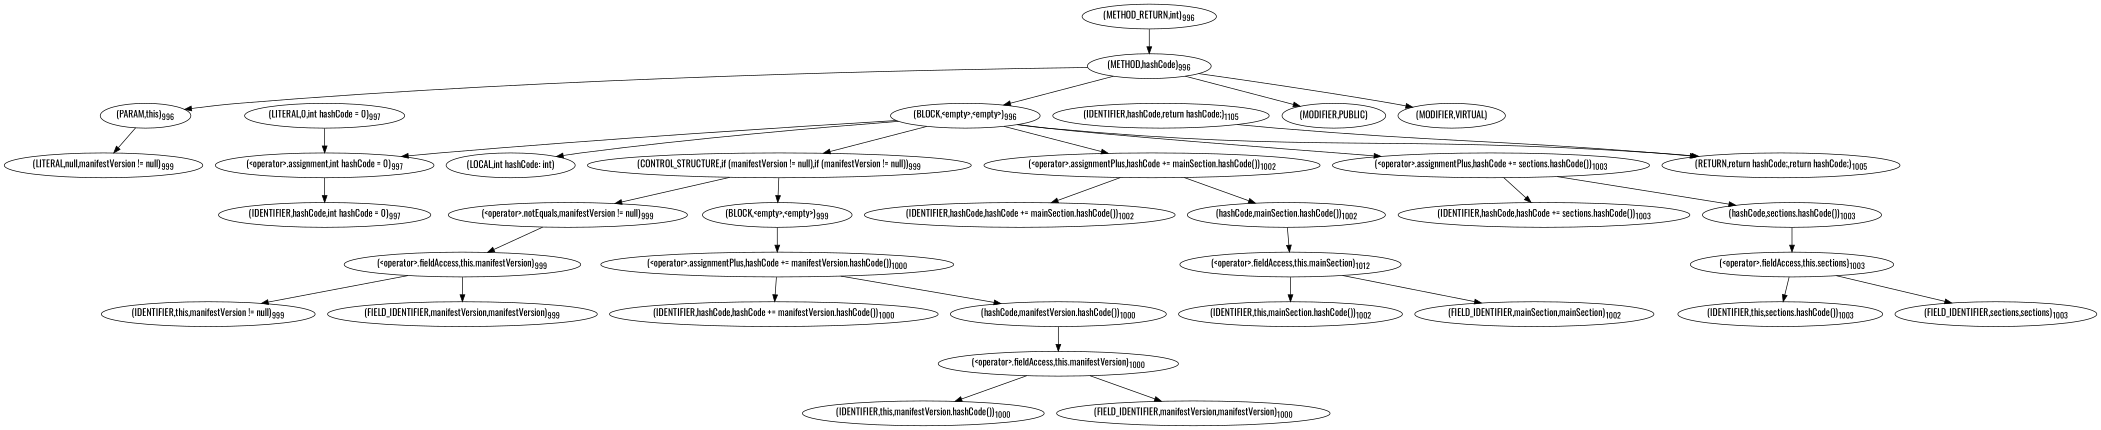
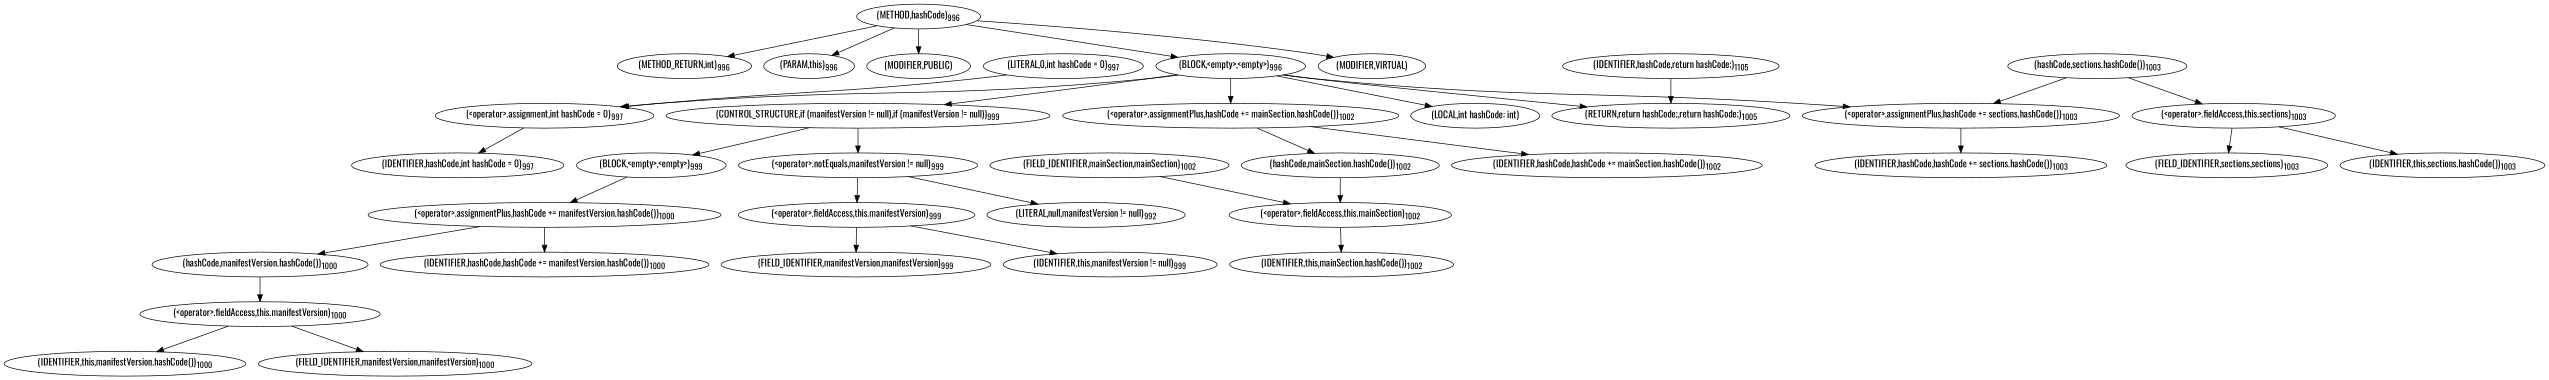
(1149, 38) -> (806, 40)
(127, 138) -> (970, 190)
(168, 164) -> (1150, 214)
(1643, 190) -> (2033, 90)
(1363, 264) -> (1413, 214)
(1409, 289) -> (1222, 189)
